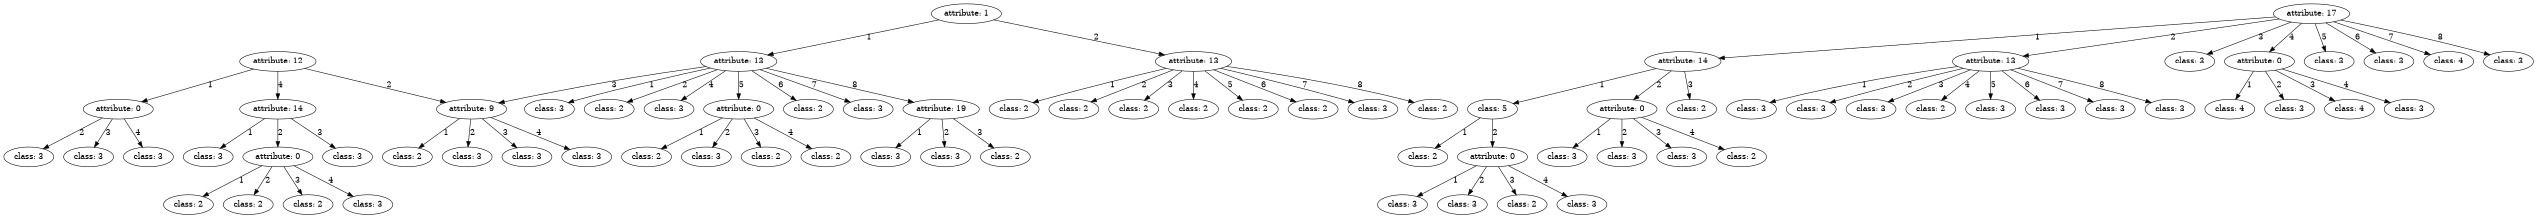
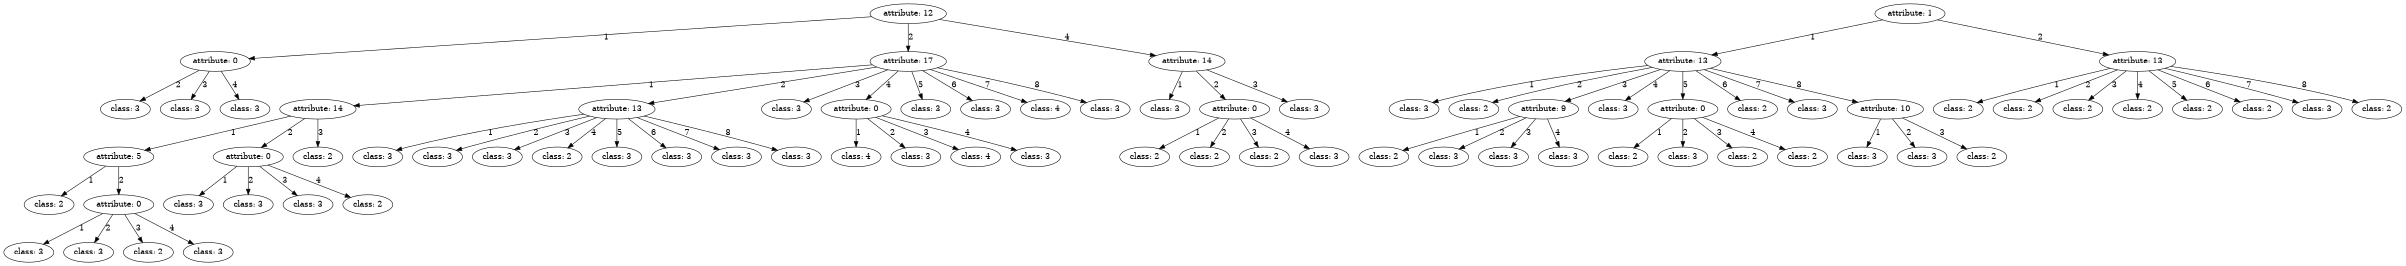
(373, 85) -> (908, 35)
(941, 109) -> (1885, 109)
(1492, 109) -> (119, 157)
